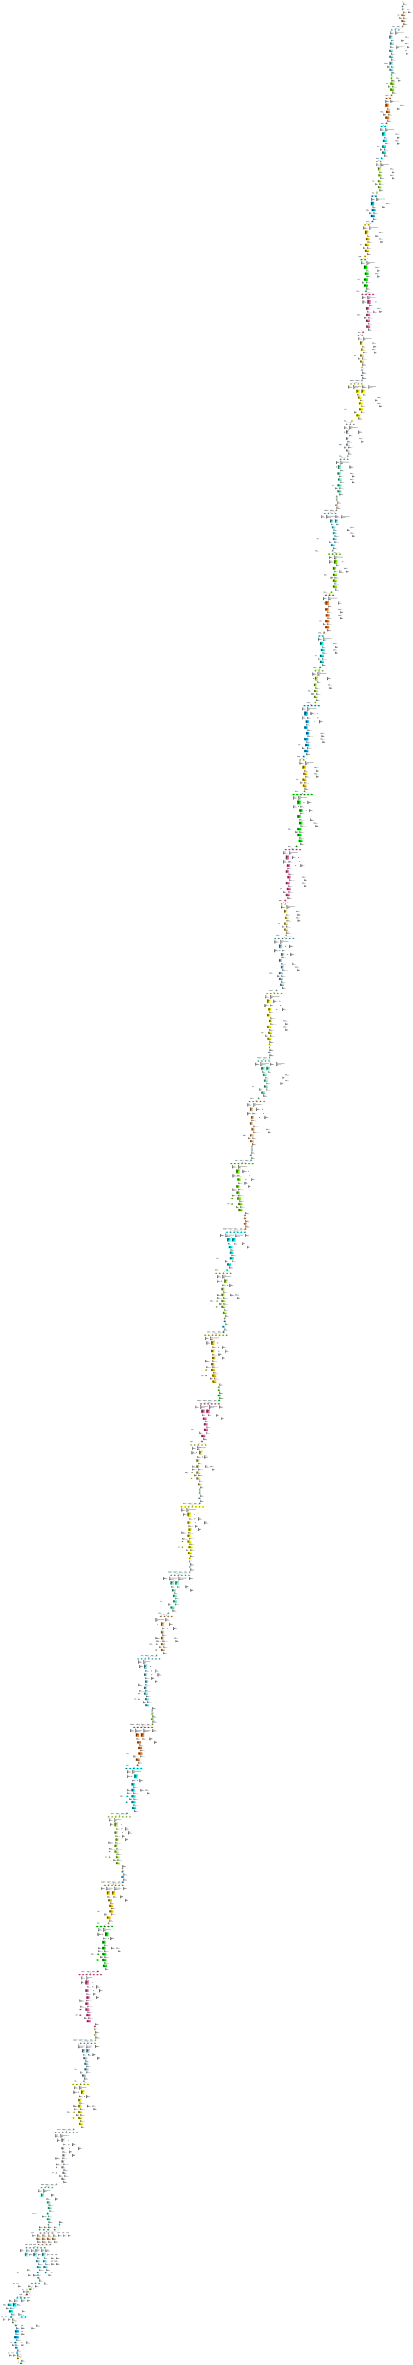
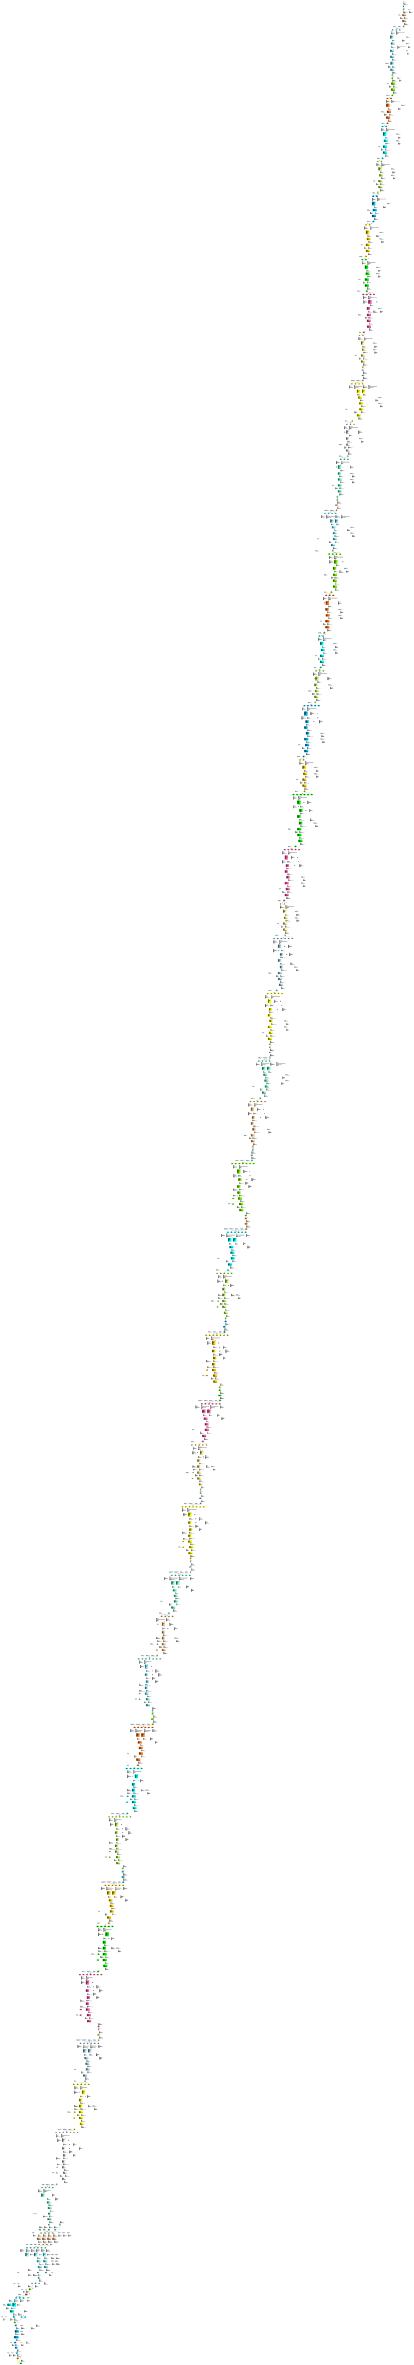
none -> (80, 2043)
